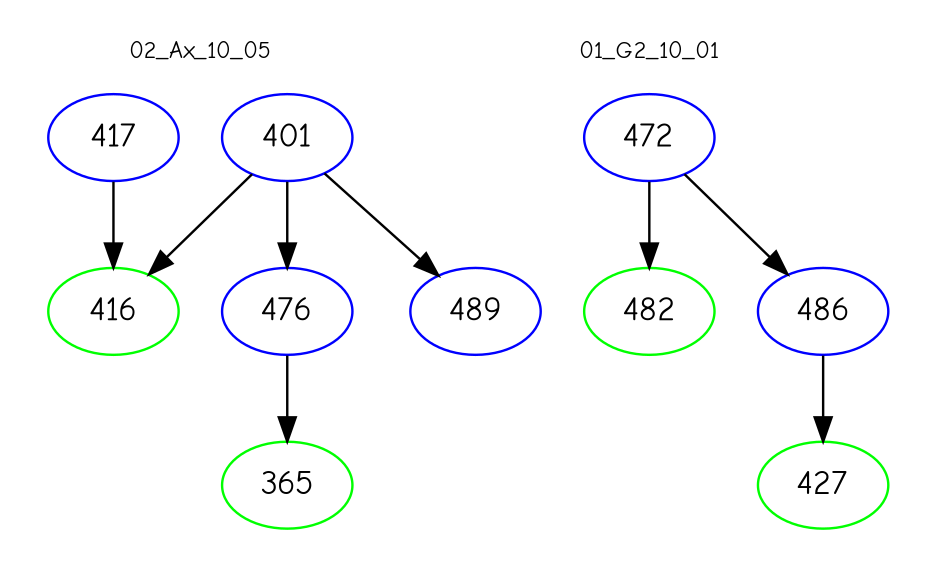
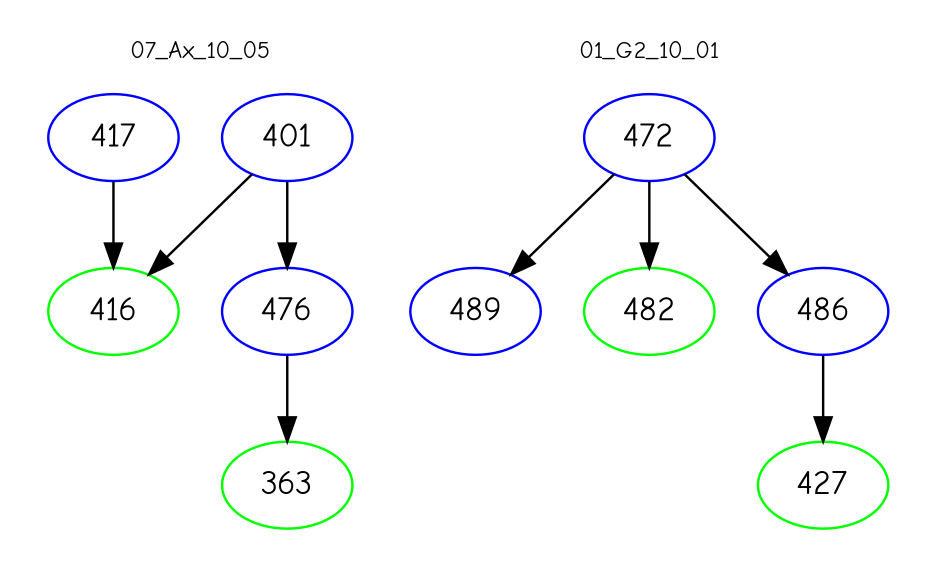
(200, 52) -> (200, 52)
(356, 201) -> (571, 216)
(287, 485) -> (287, 485)
